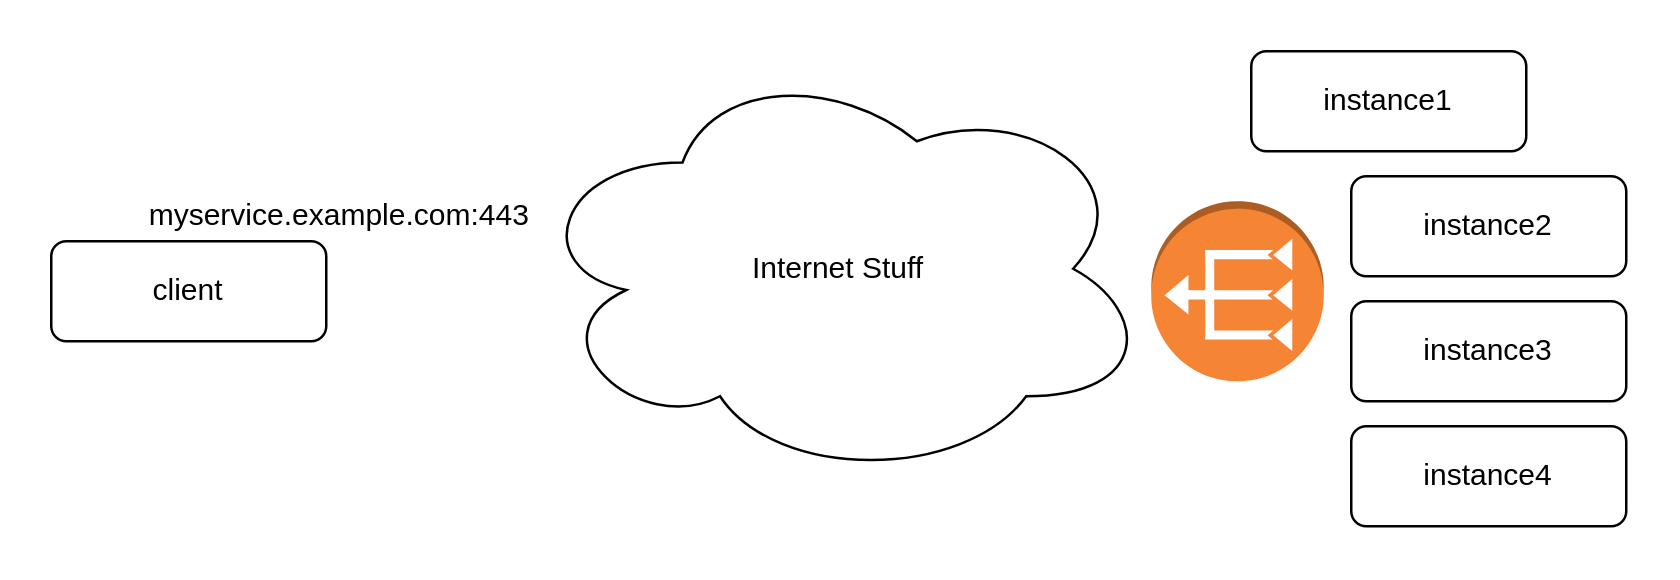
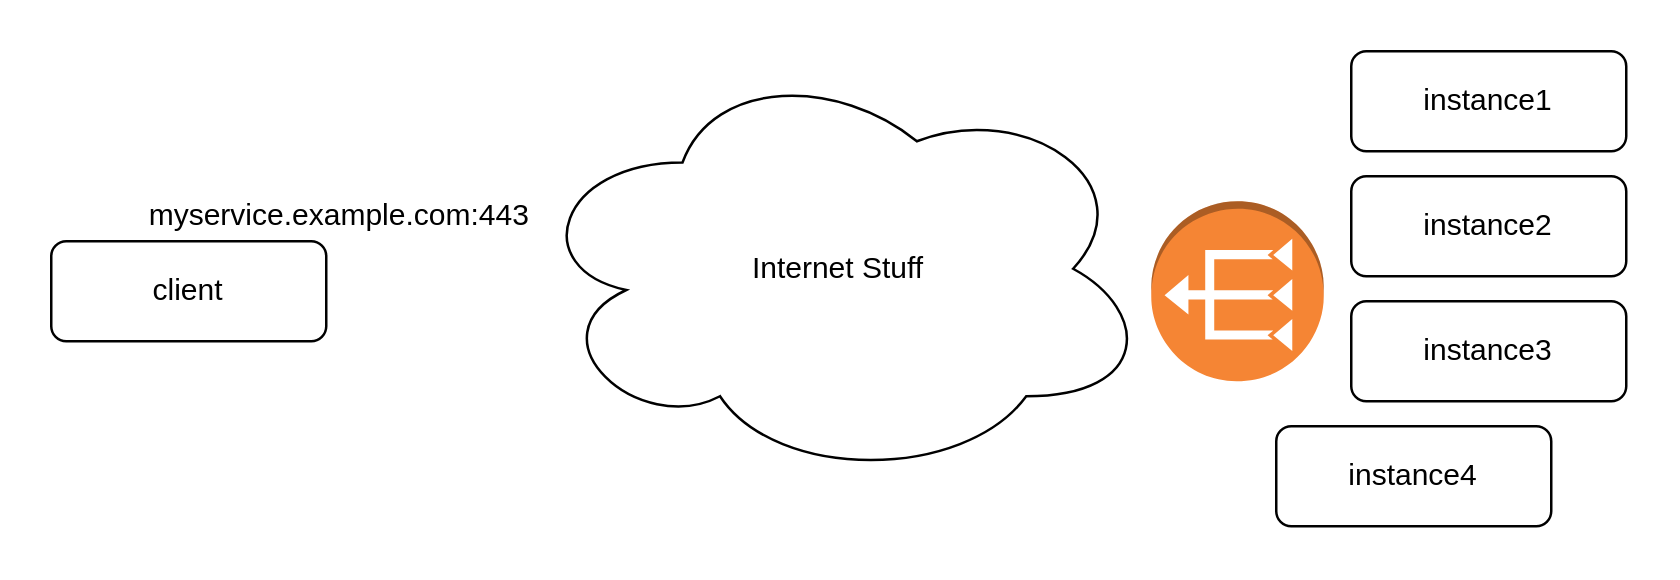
(1389, 101) -> (1489, 101)
(1489, 476) -> (1414, 476)
